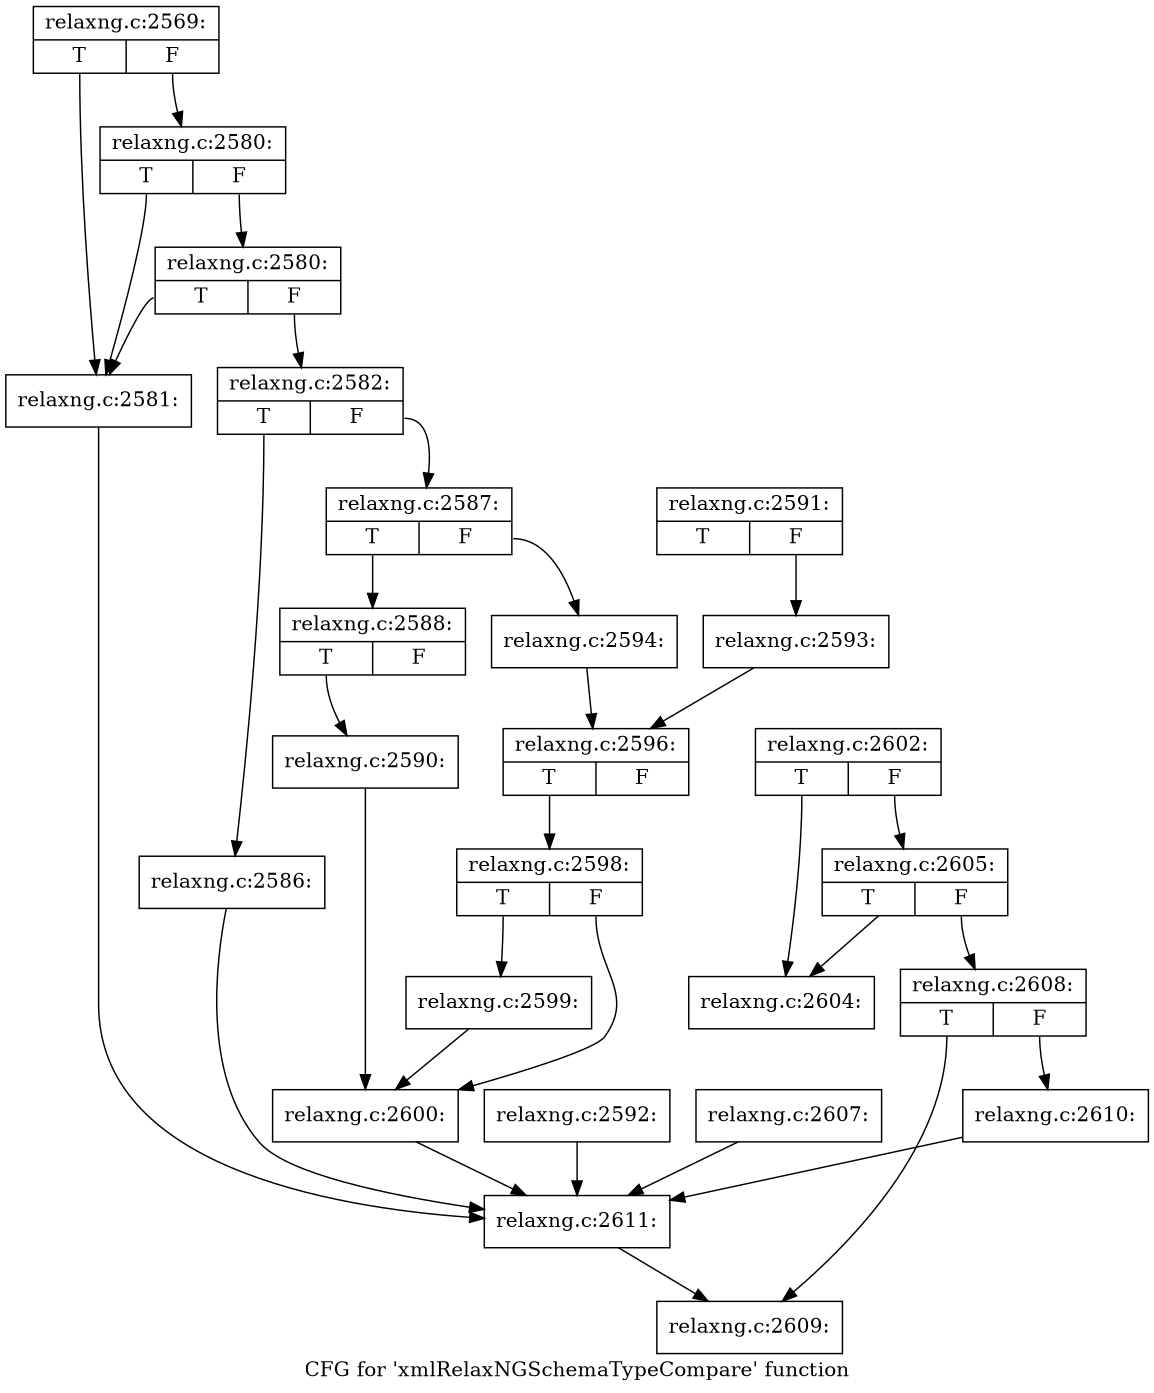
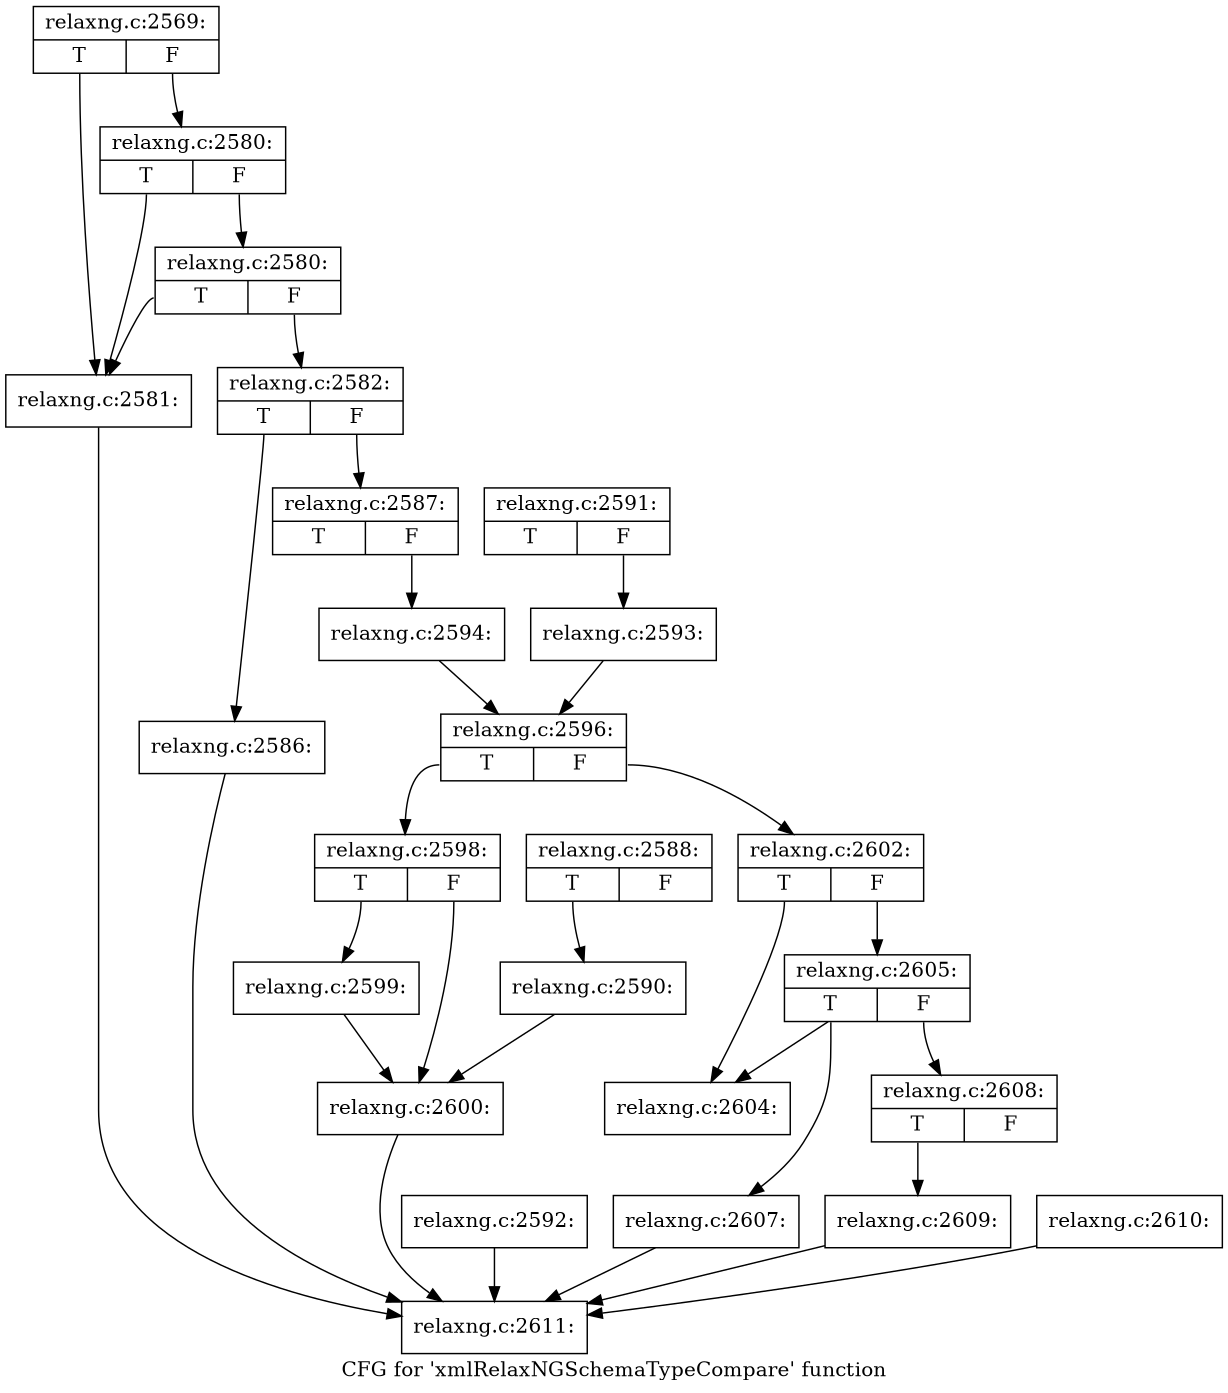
(373, 574) -> none
none -> (709, 784)
(1041, 1056) -> none
none -> (819, 1114)
(657, 1271) -> (713, 1273)
